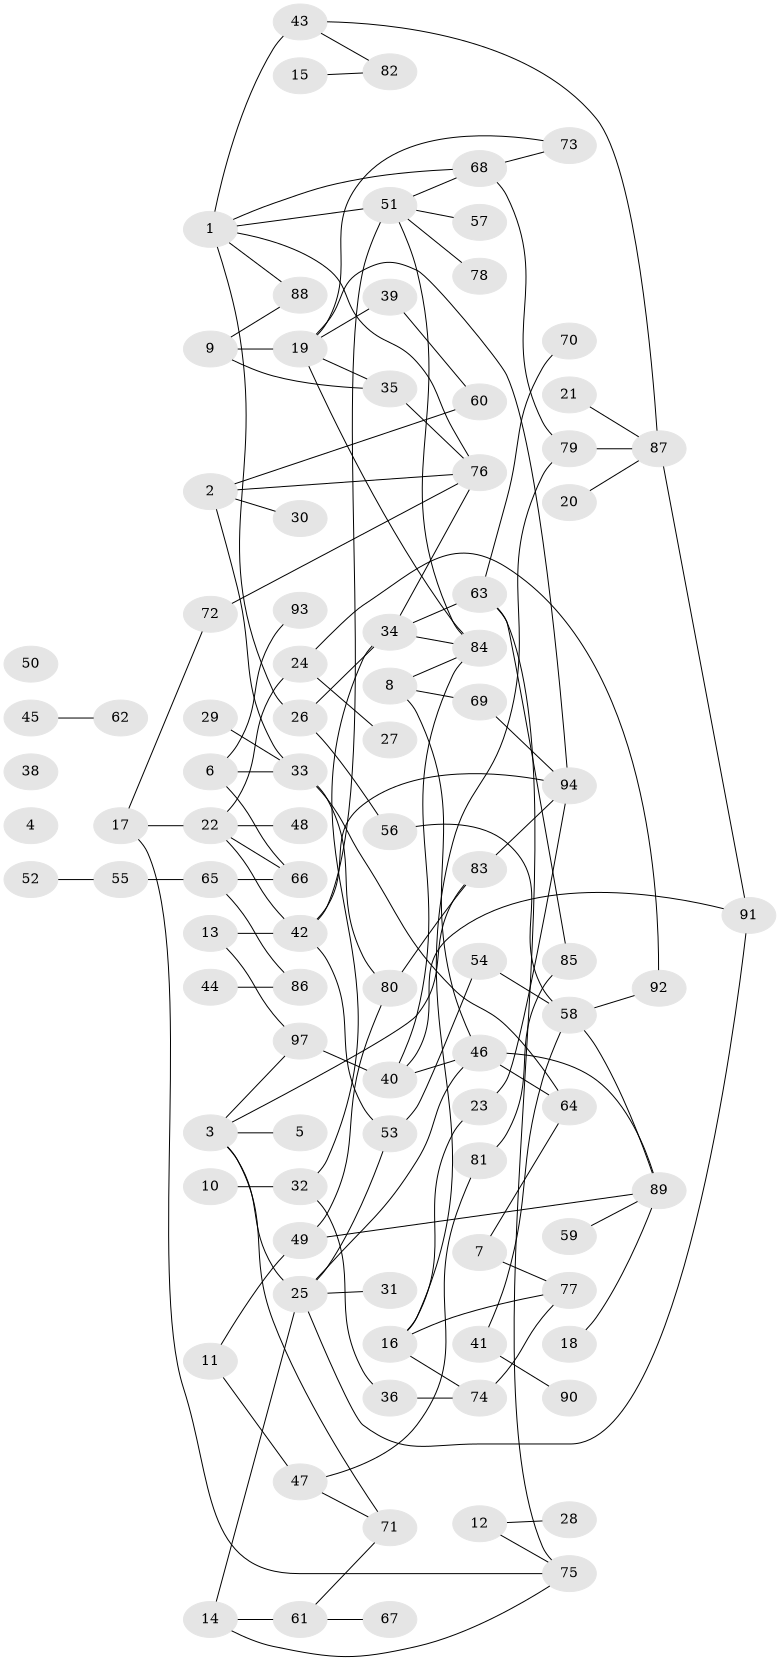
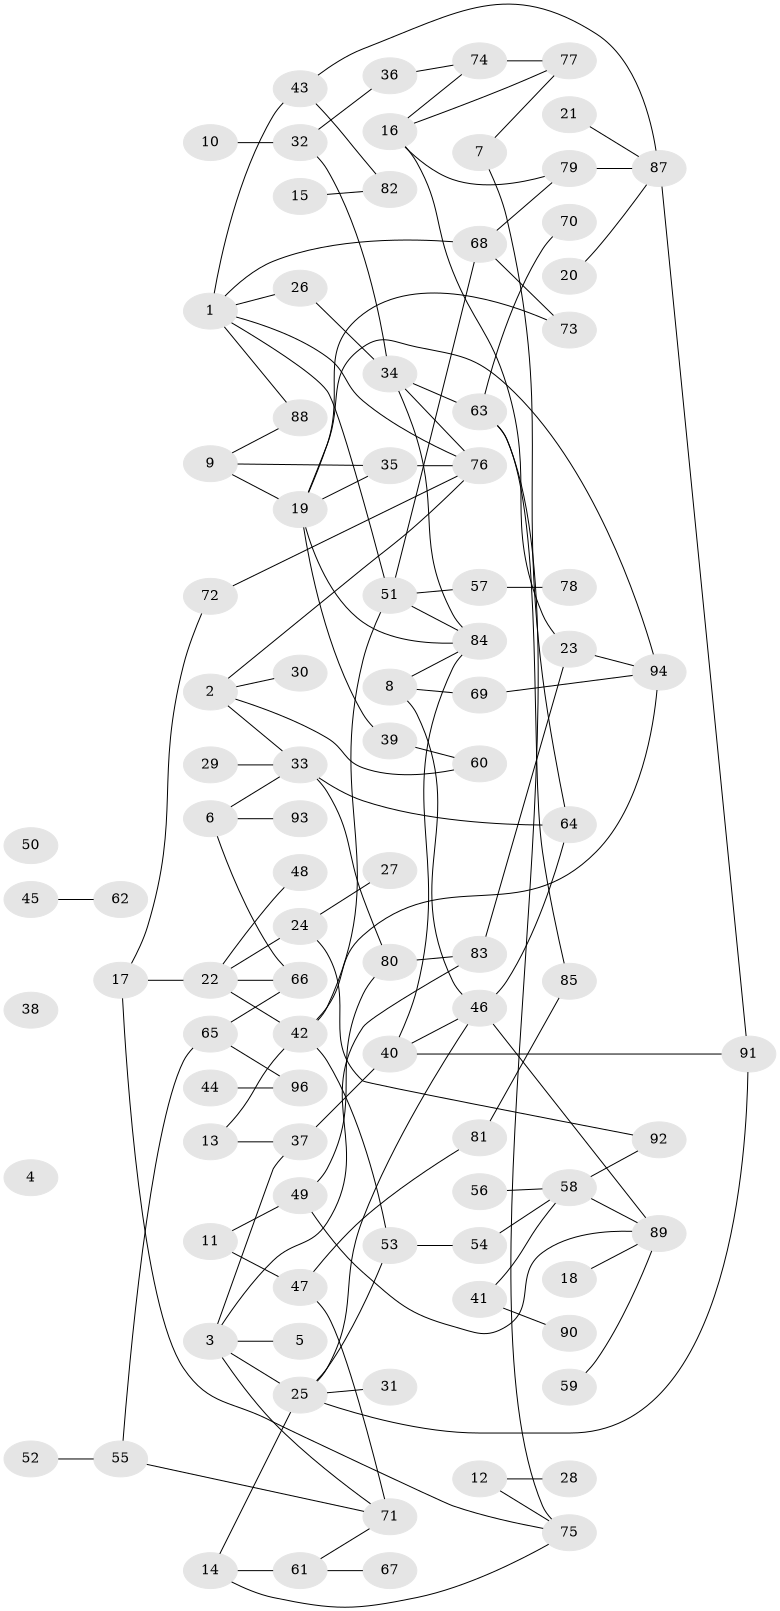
(435, 241) -> (525, 587)
(346, 769) -> none
(525, 828) -> (525, 802)
(300, 987) -> (300, 1088)
(300, 1041) -> (300, 1142)
none -> (261, 1489)
